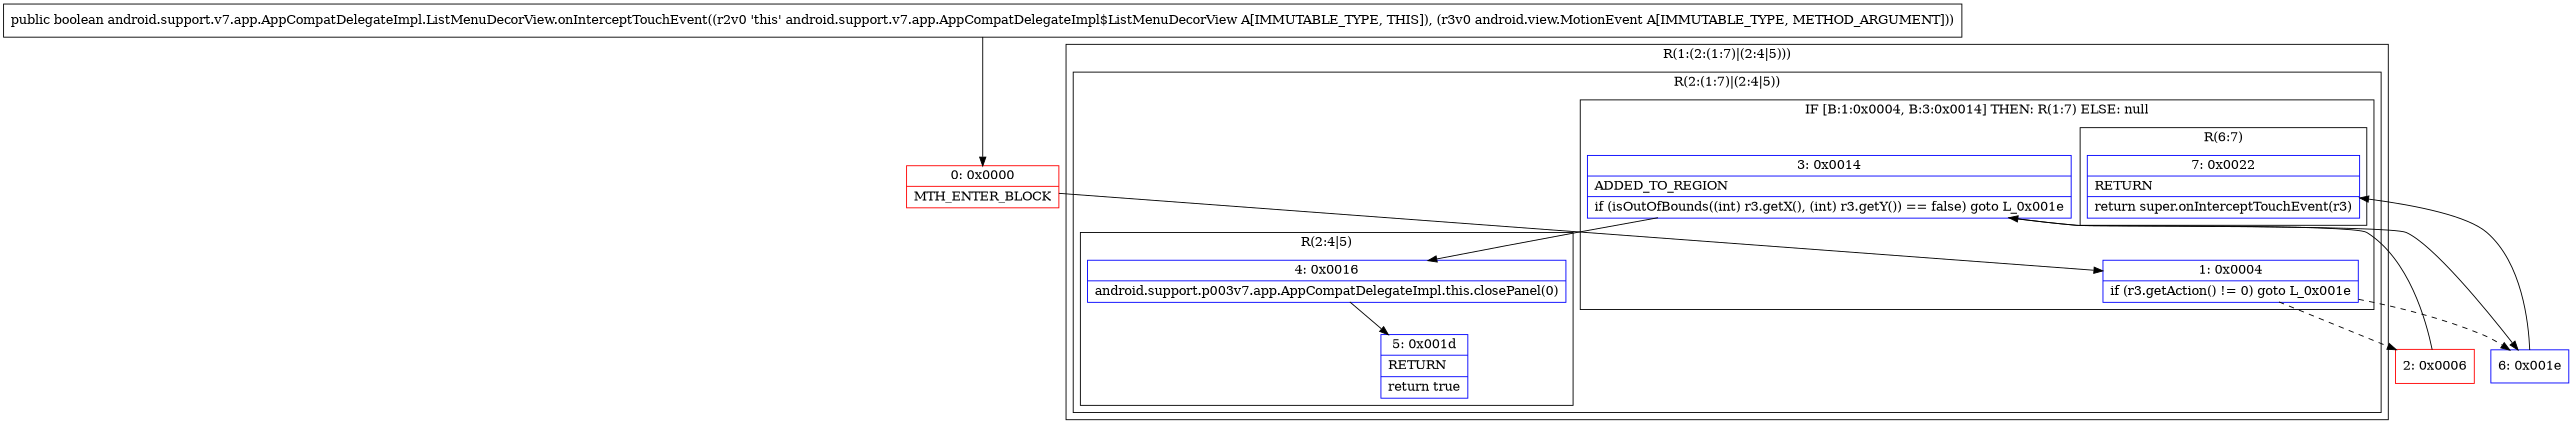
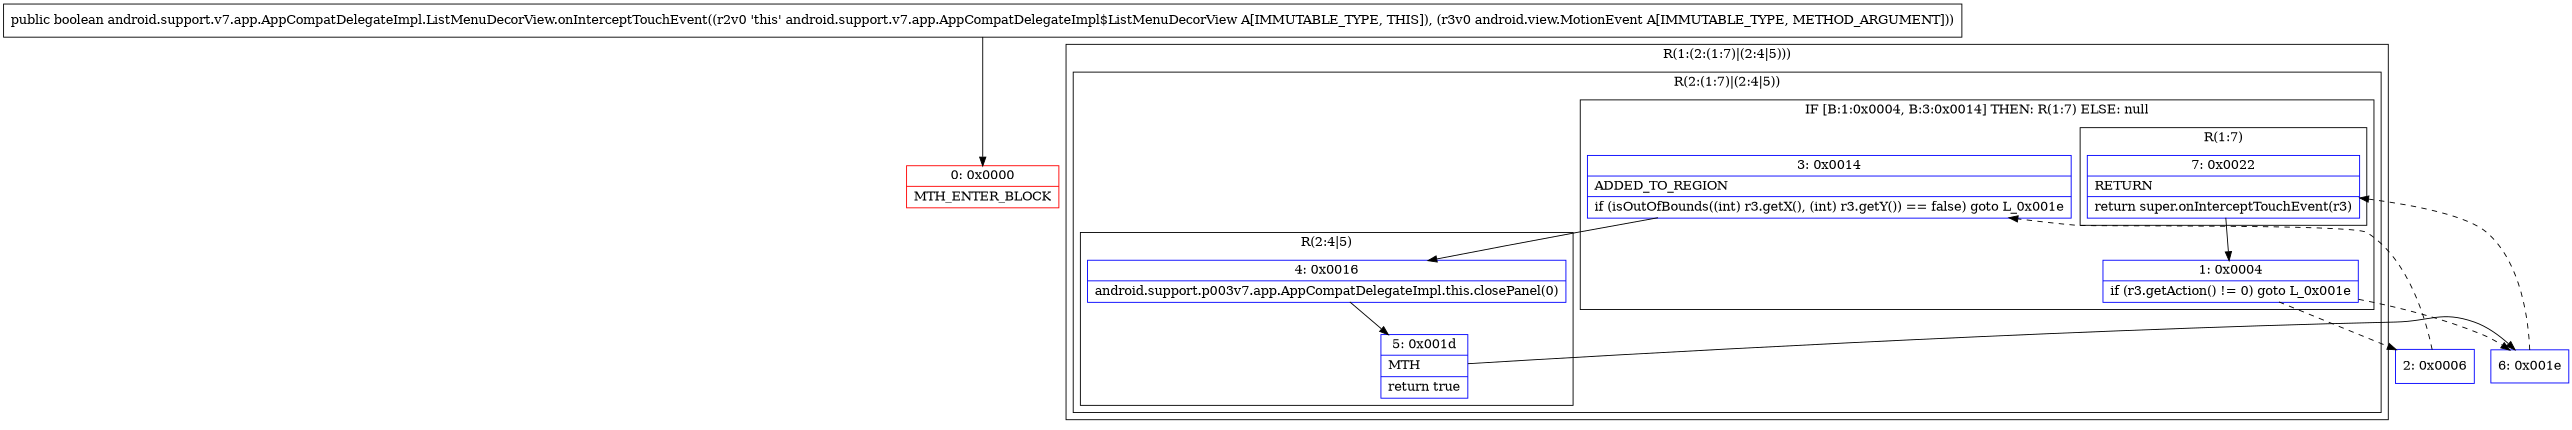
(2223, 138) -> (2223, 138)
(2261, 227) -> (2358, 231)
(2394, 231) -> (1992, 336)
(1602, 234) -> (2227, 235)
(2488, 234) -> (2488, 234)
(1417, 366) -> (1404, 366)
(2435, 366) -> (2435, 366)
